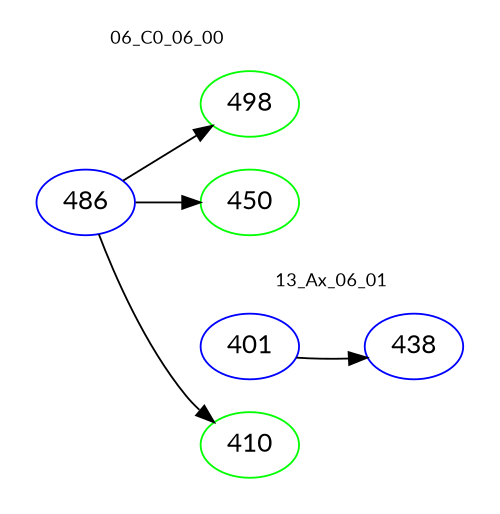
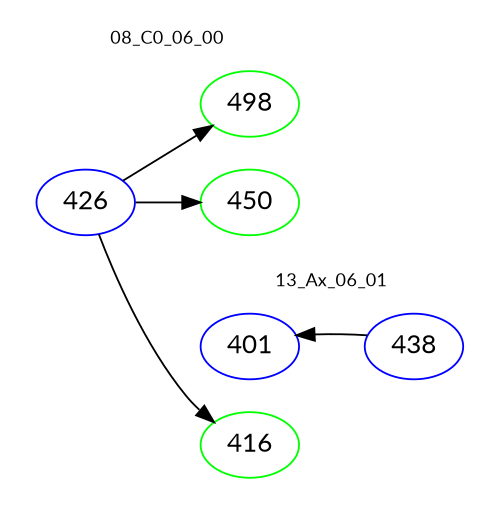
(168, 39) -> (168, 39)
(86, 202) -> (86, 202)
(323, 359) -> (341, 334)
(250, 445) -> (250, 445)
